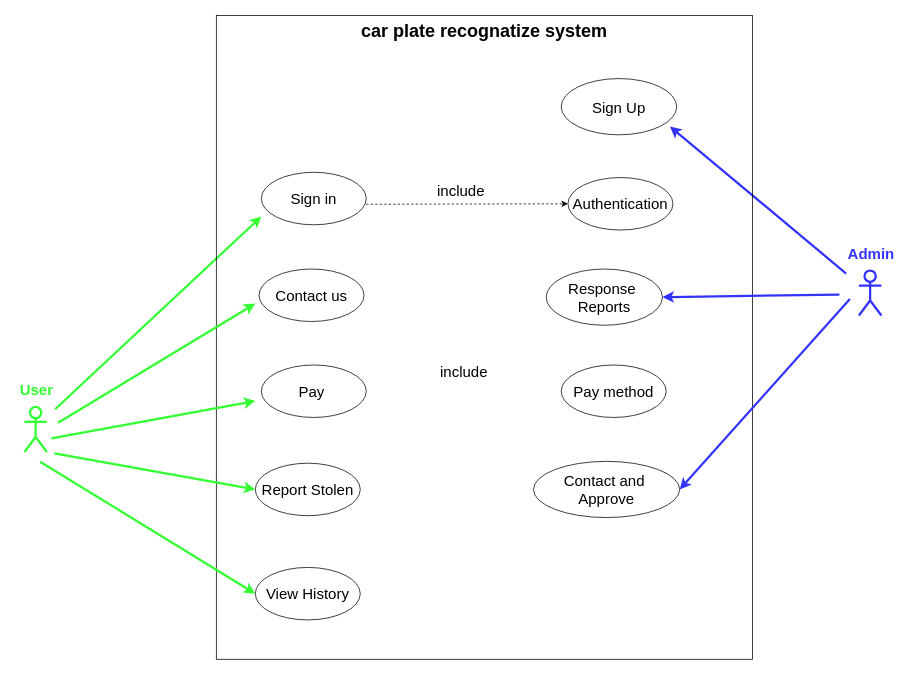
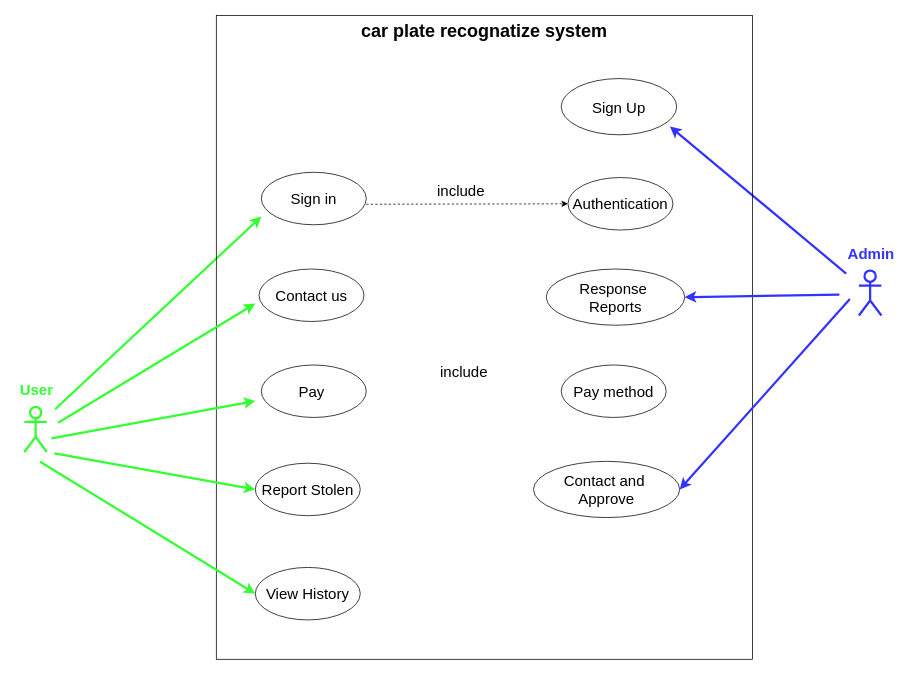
(605, 297) -> (616, 297)
